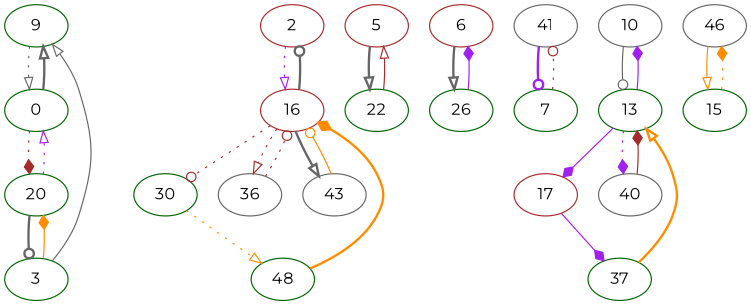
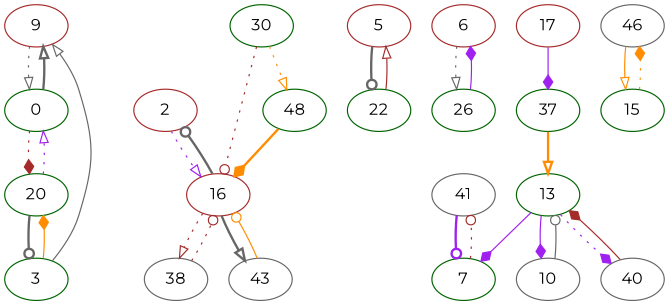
(36, 26) -> (36, 26)
(369, 62) -> (371, 63)
(453, 62) -> (456, 62)
(593, 147) -> (511, 232)
(233, 150) -> (241, 106)
(250, 195) -> (176, 279)
